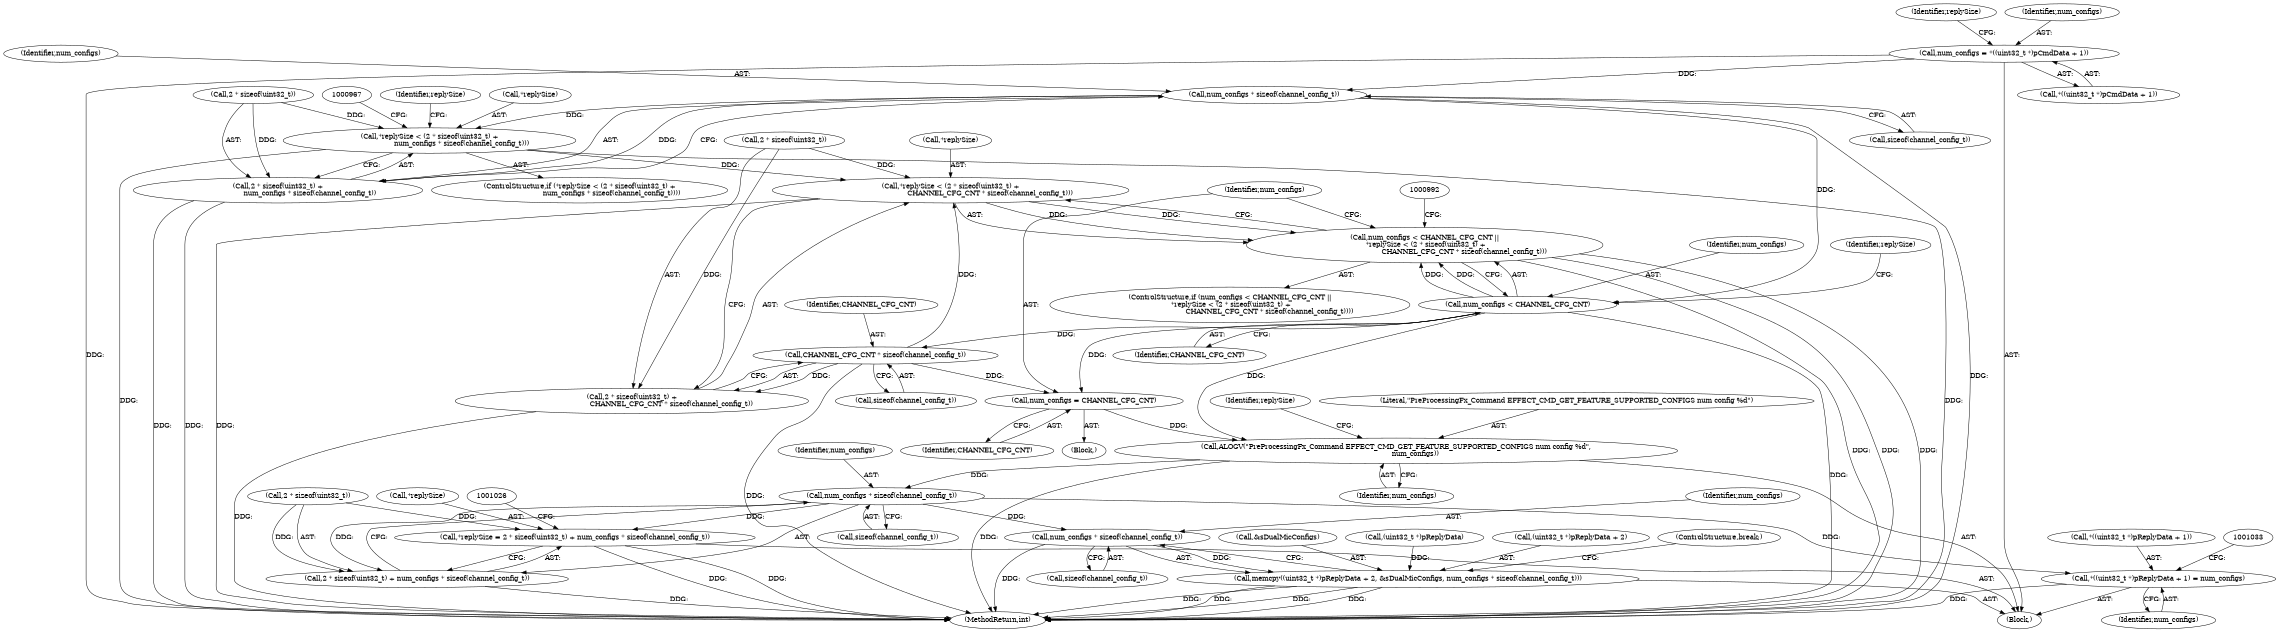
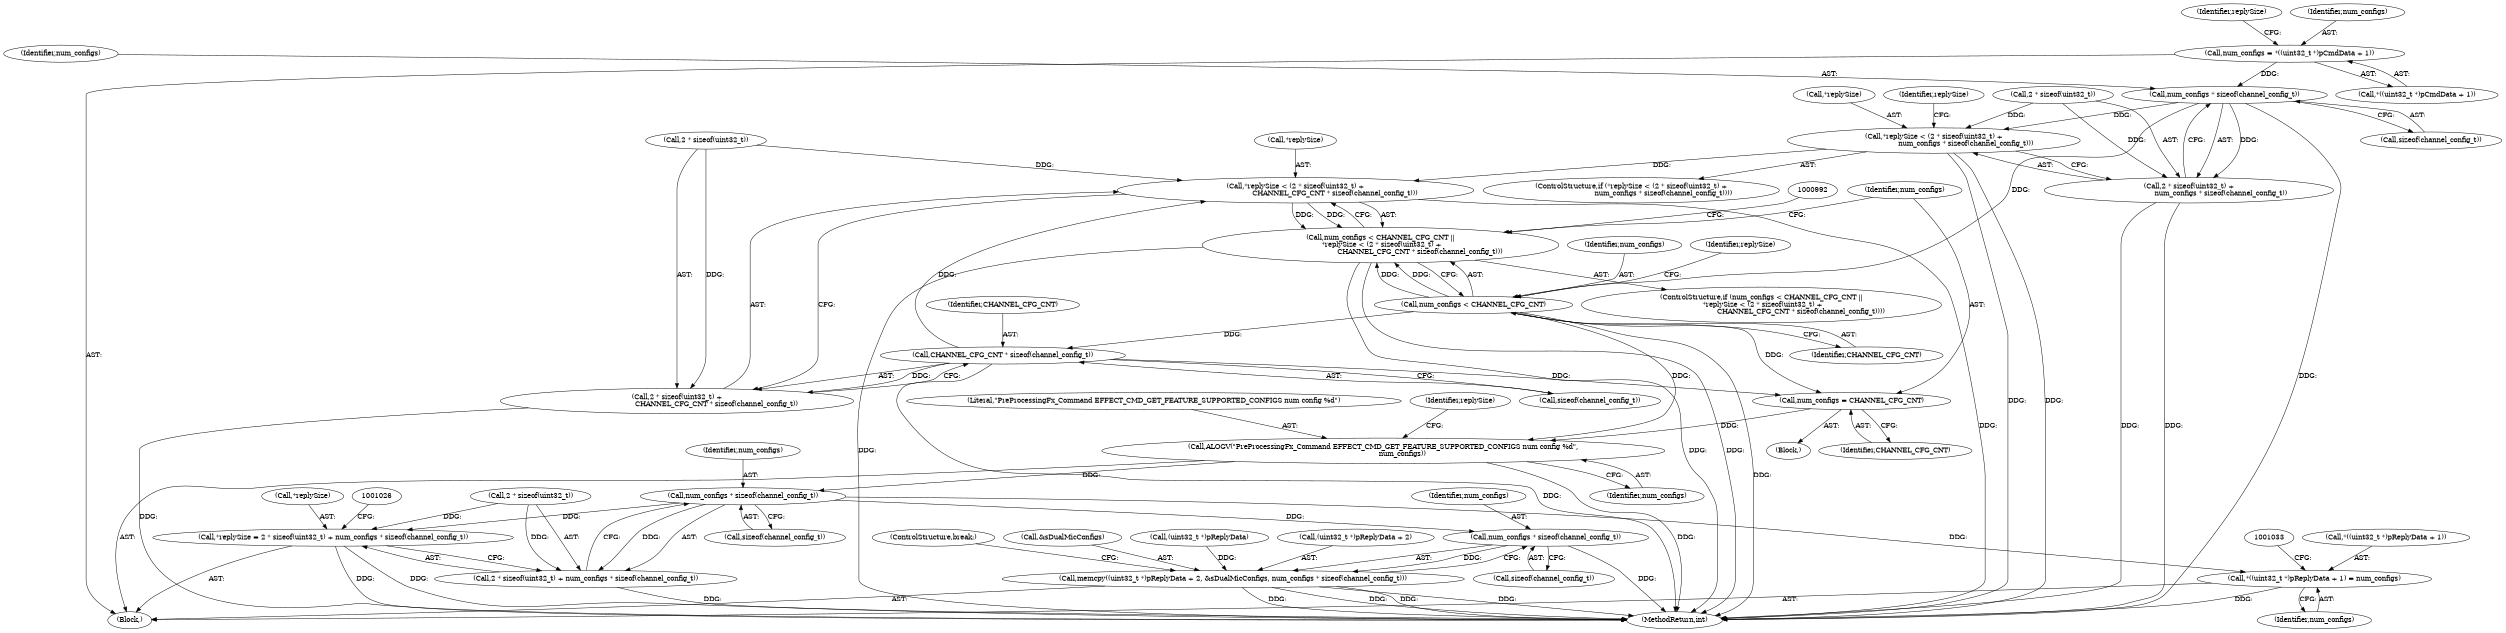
(310, 79) -> none
(347, 95) -> none
